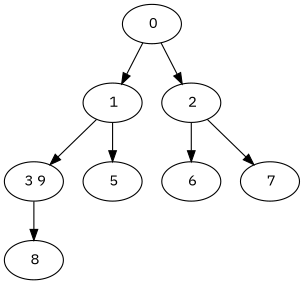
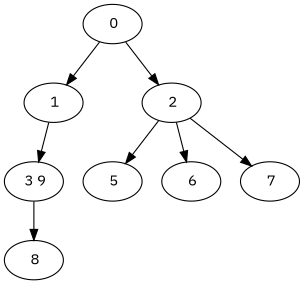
(113, 137) -> (145, 138)
